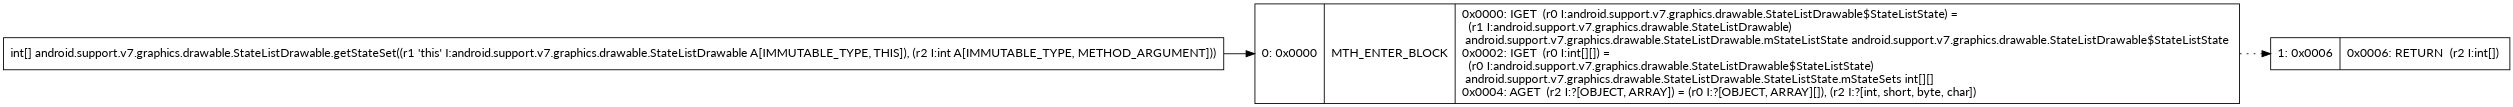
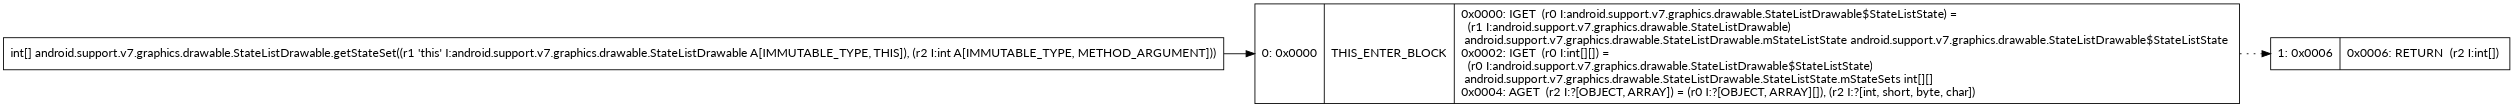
(1390, 53) -> (1389, 53)
